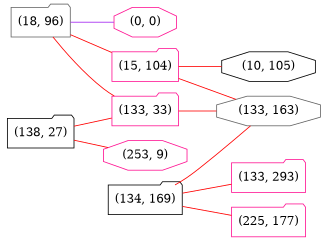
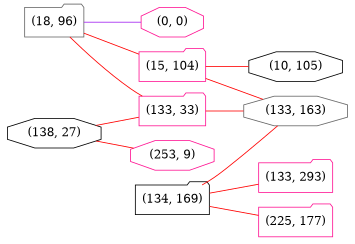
(41, 133) -> (54, 133)
